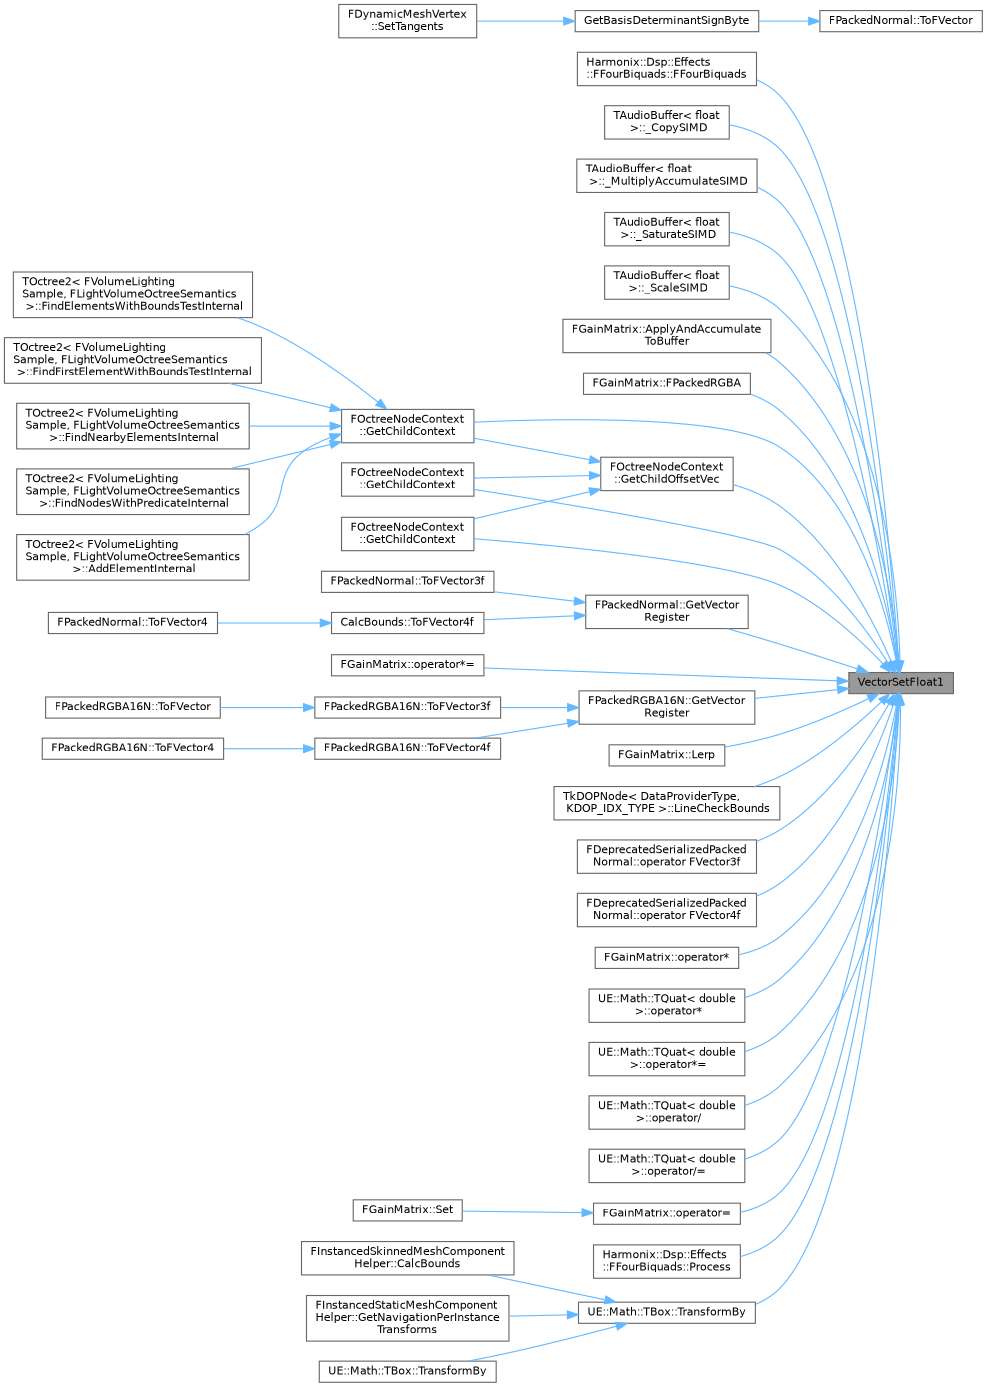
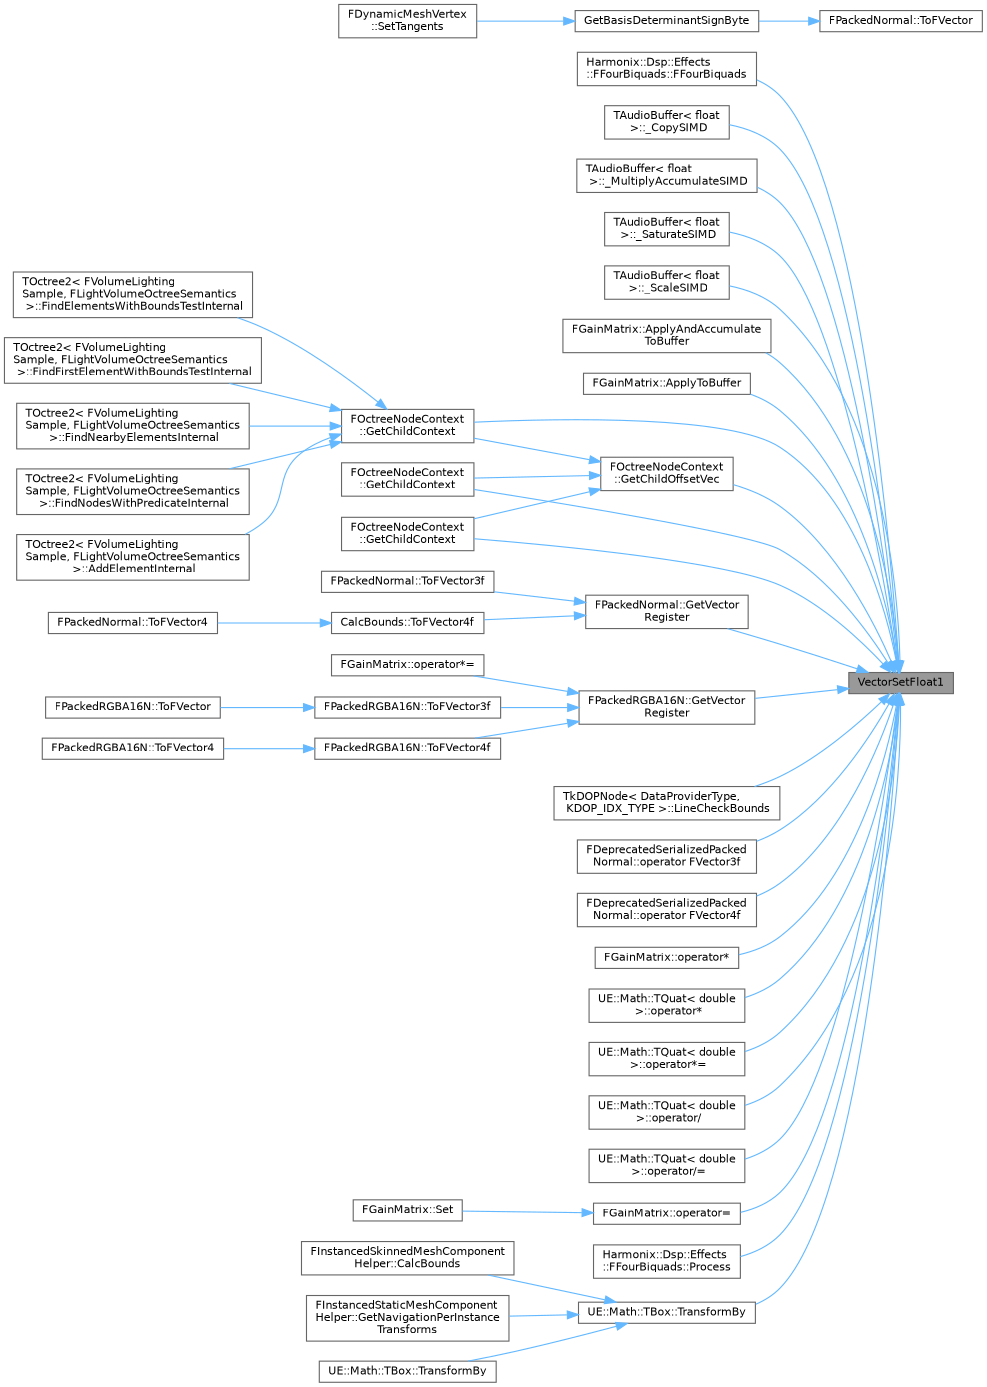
(667, 384) -> (667, 384)
(661, 674) -> (521, 684)
(667, 755) -> none
